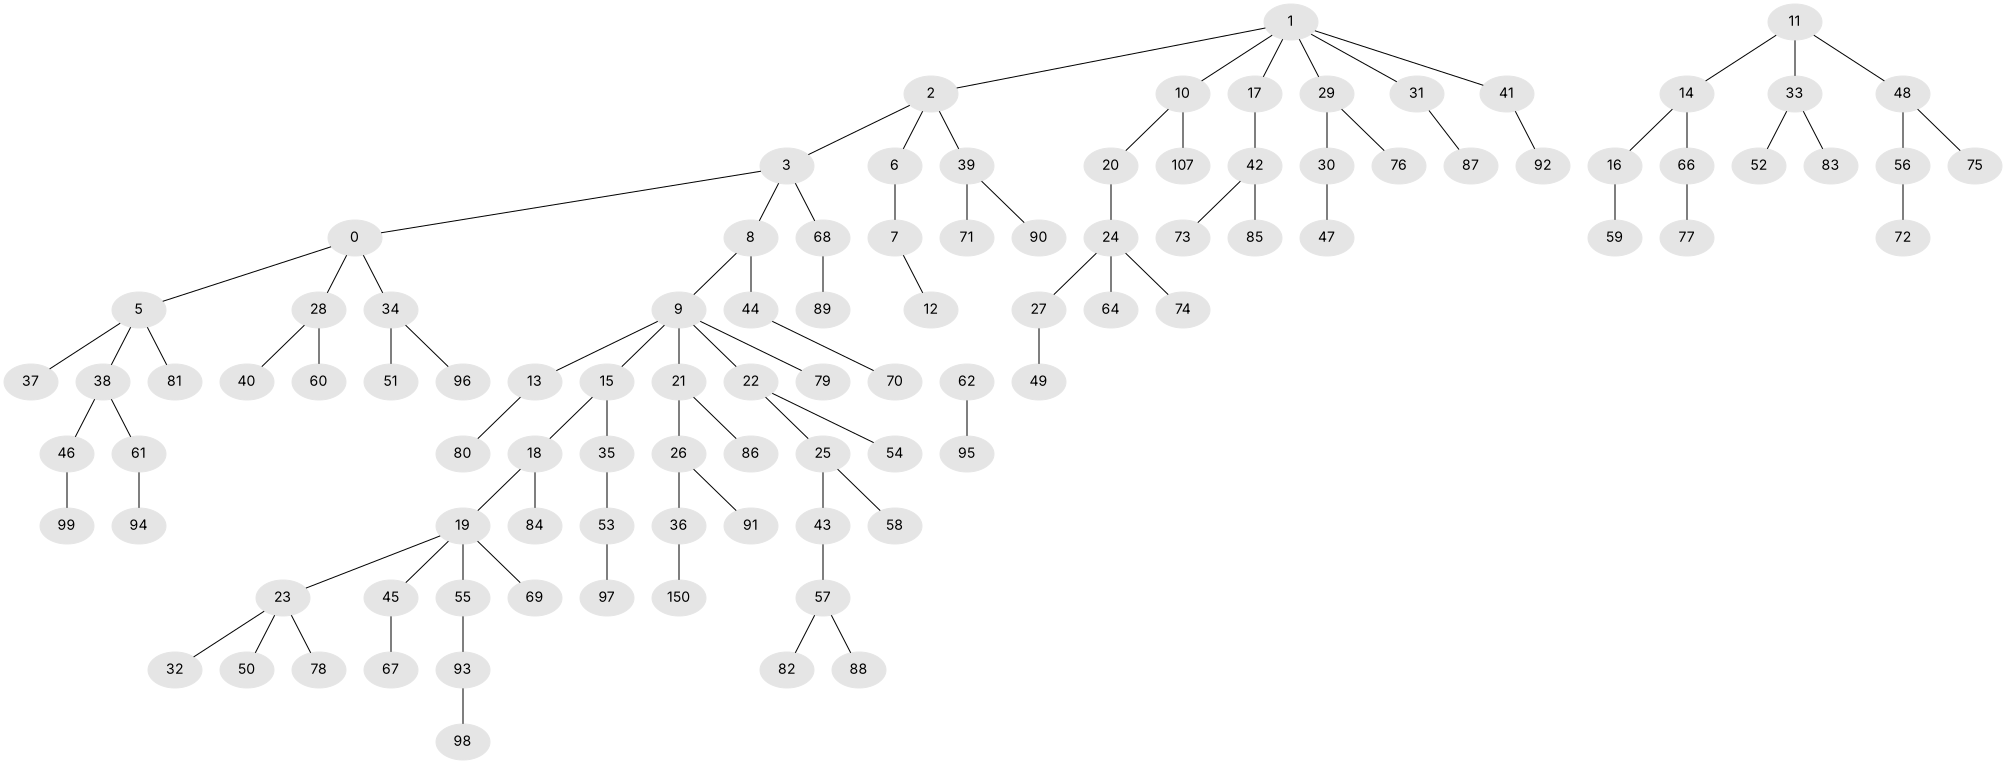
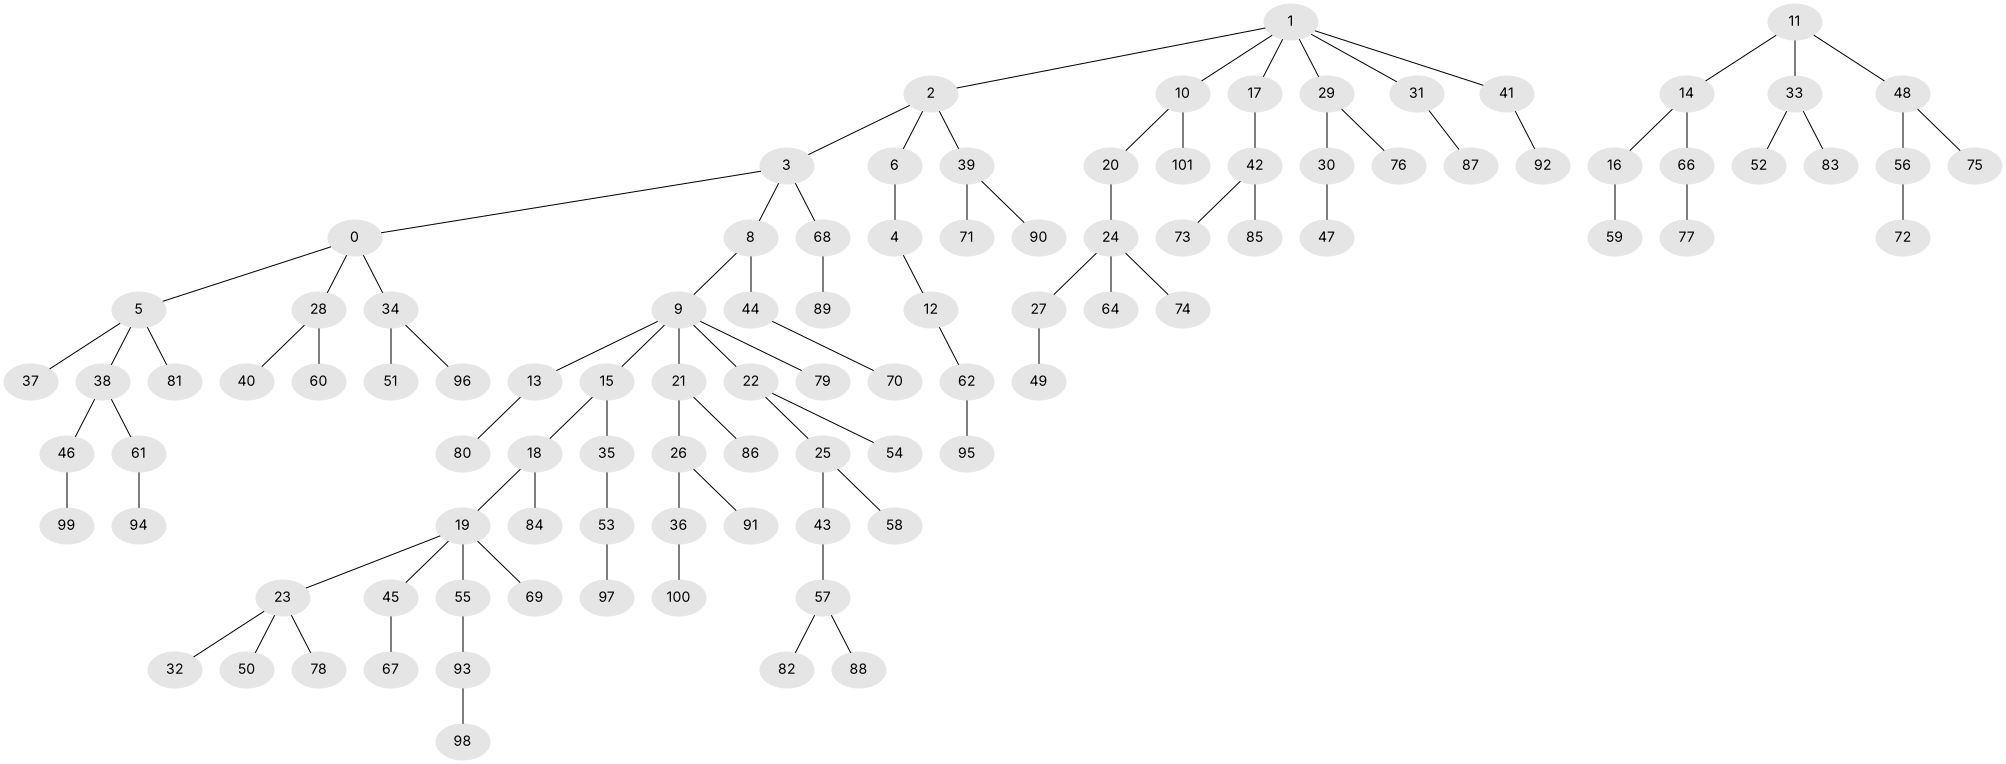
(1183, 166) -> (1183, 166)
(895, 238) -> (895, 238)
none -> (949, 346)
(679, 598) -> (679, 598)
